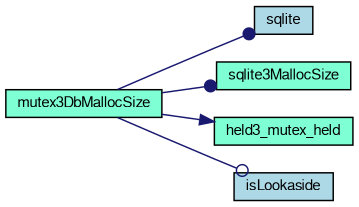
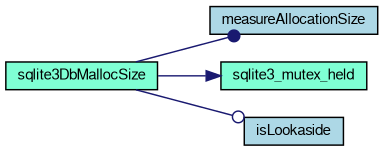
(284, 20) -> (294, 20)
(284, 76) -> none
(84, 104) -> (82, 76)
(284, 131) -> (294, 76)
